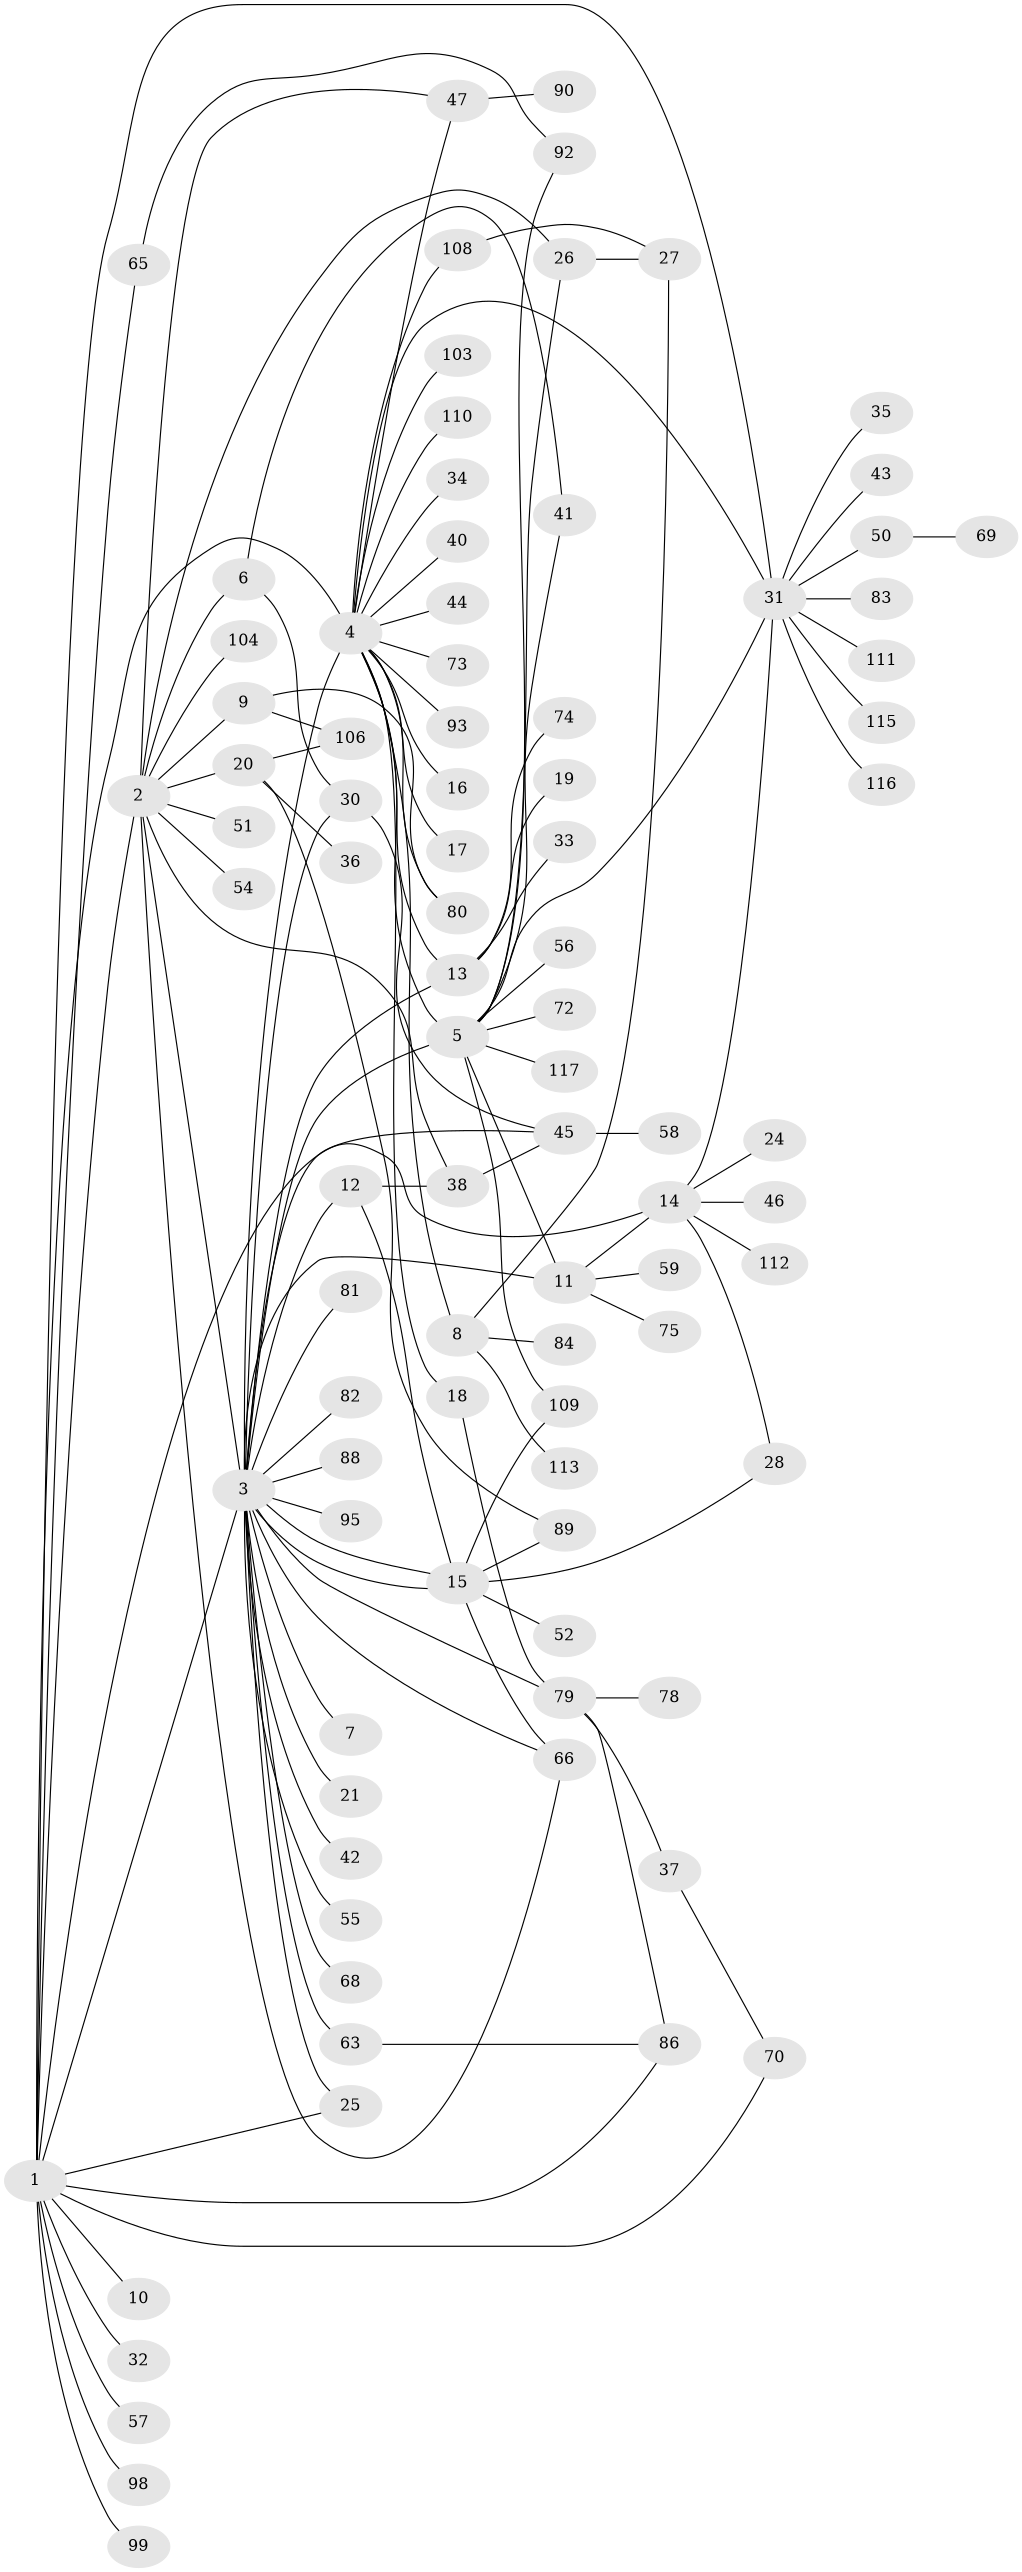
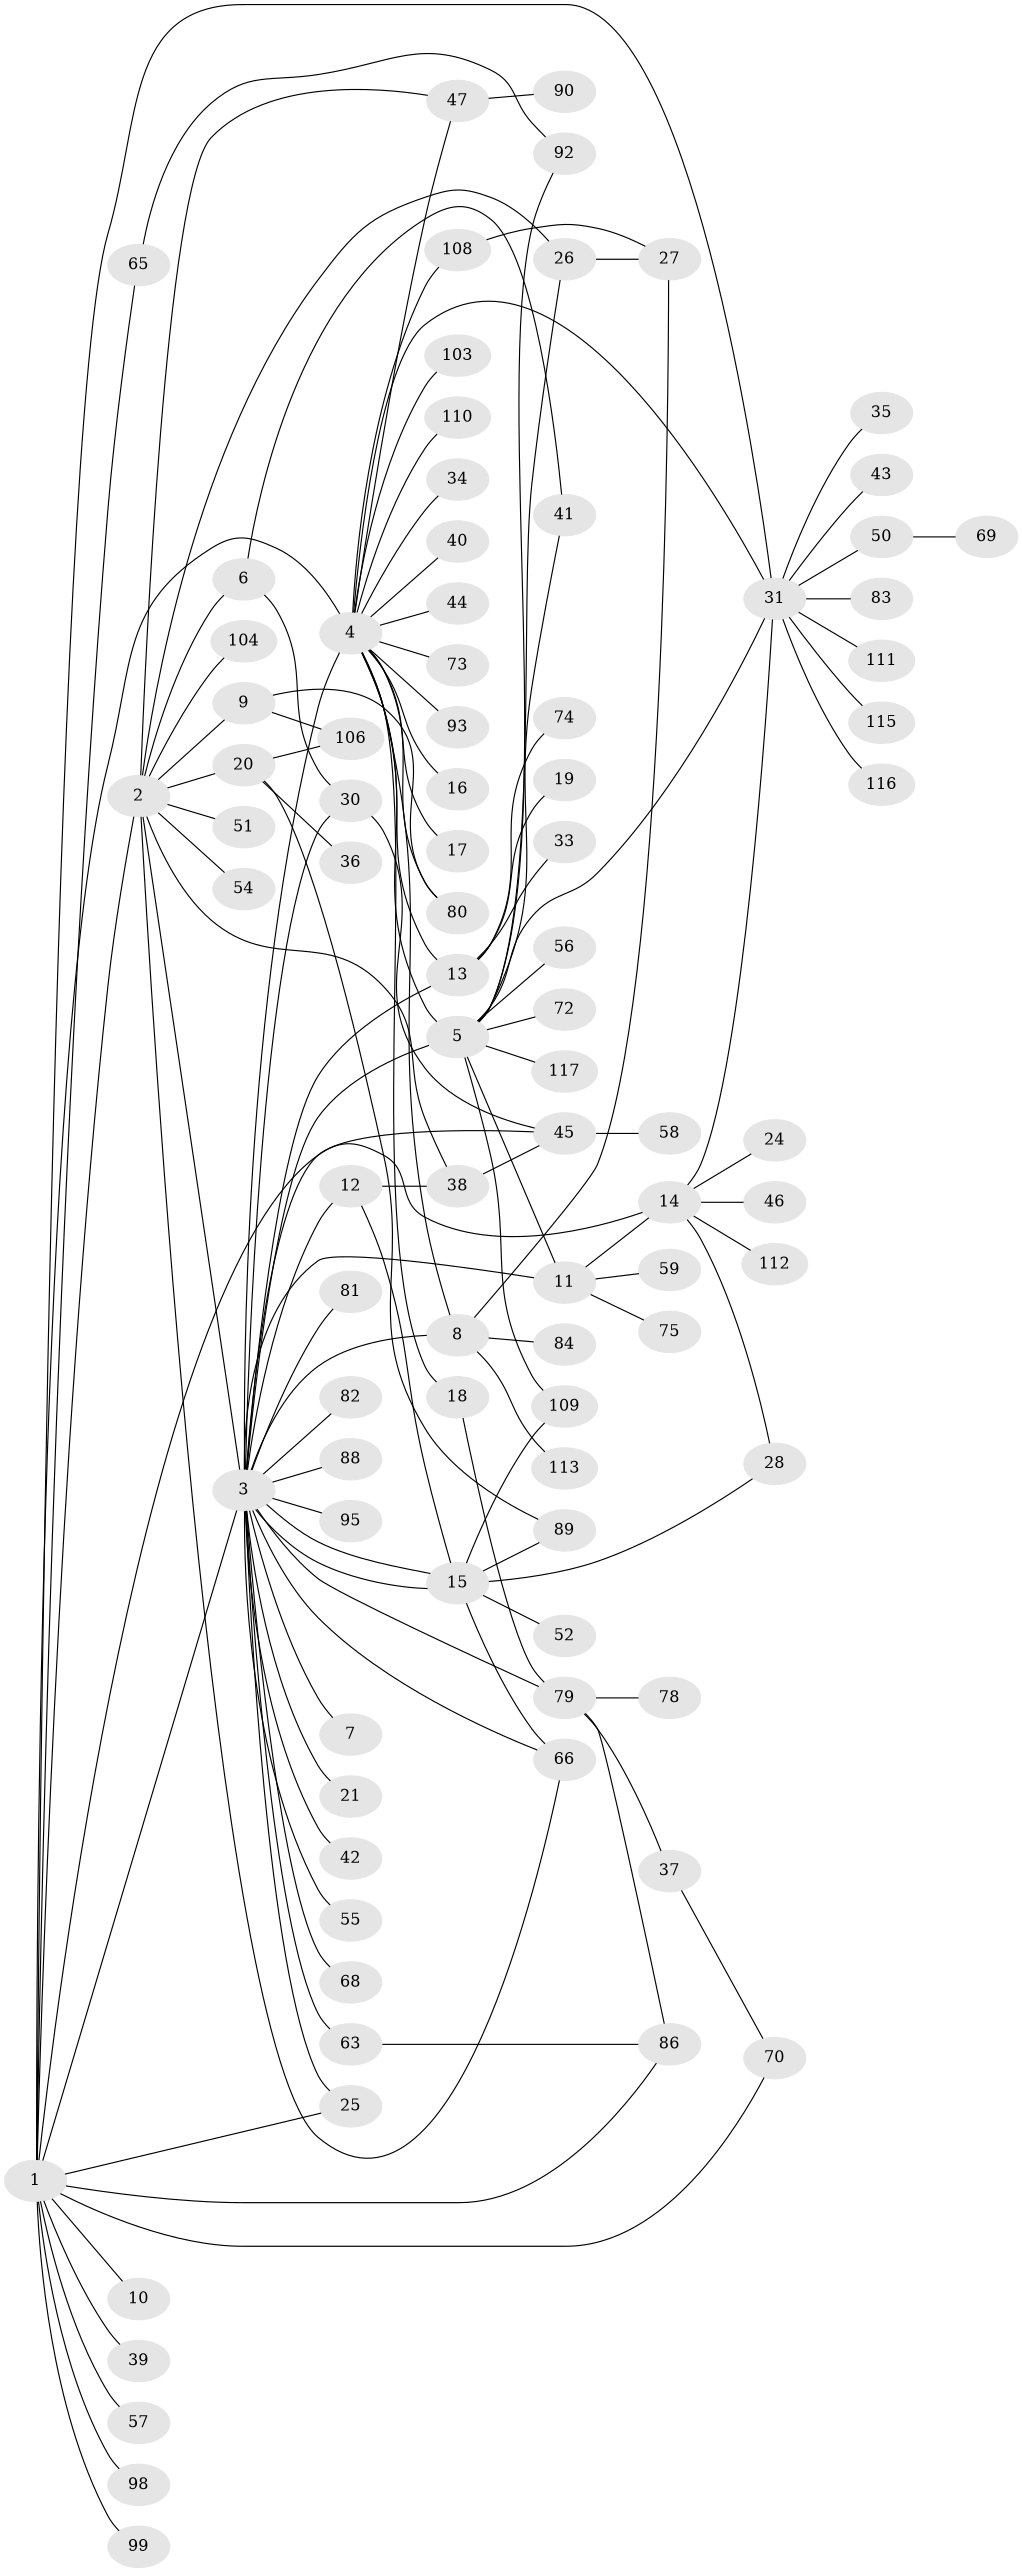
none -> (314, 1370)
(139, 2361) -> (139, 2361)
